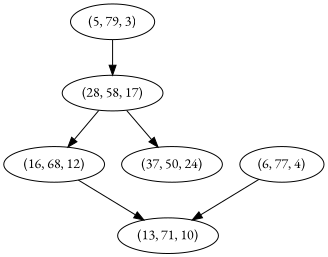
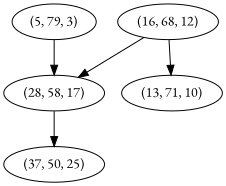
(87, 125) -> (115, 55)
(172, 164) -> (54, 164)
(282, 164) -> none
